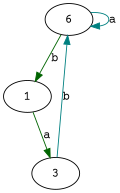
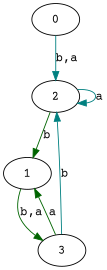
none -> (56, 19)
(69, 19) -> (56, 96)
(47, 135) -> (31, 212)
none -> (47, 216)
